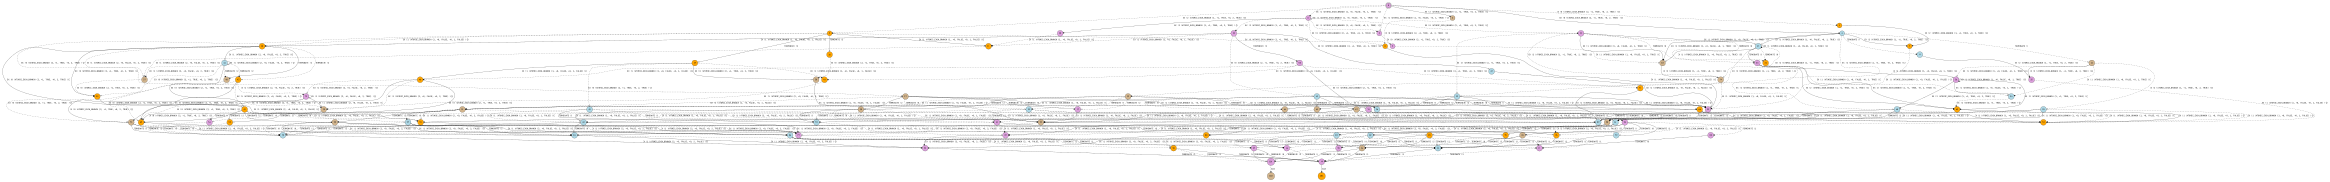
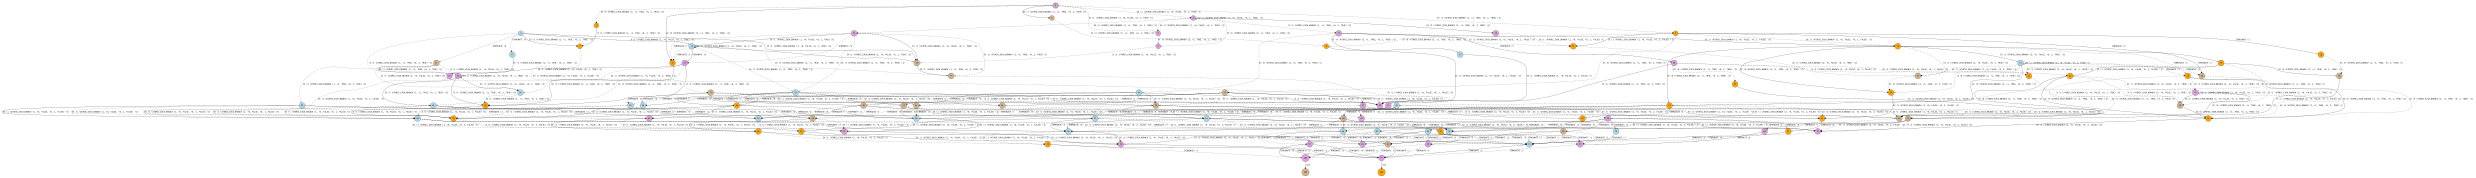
(1615, 25) -> (838, 8)
